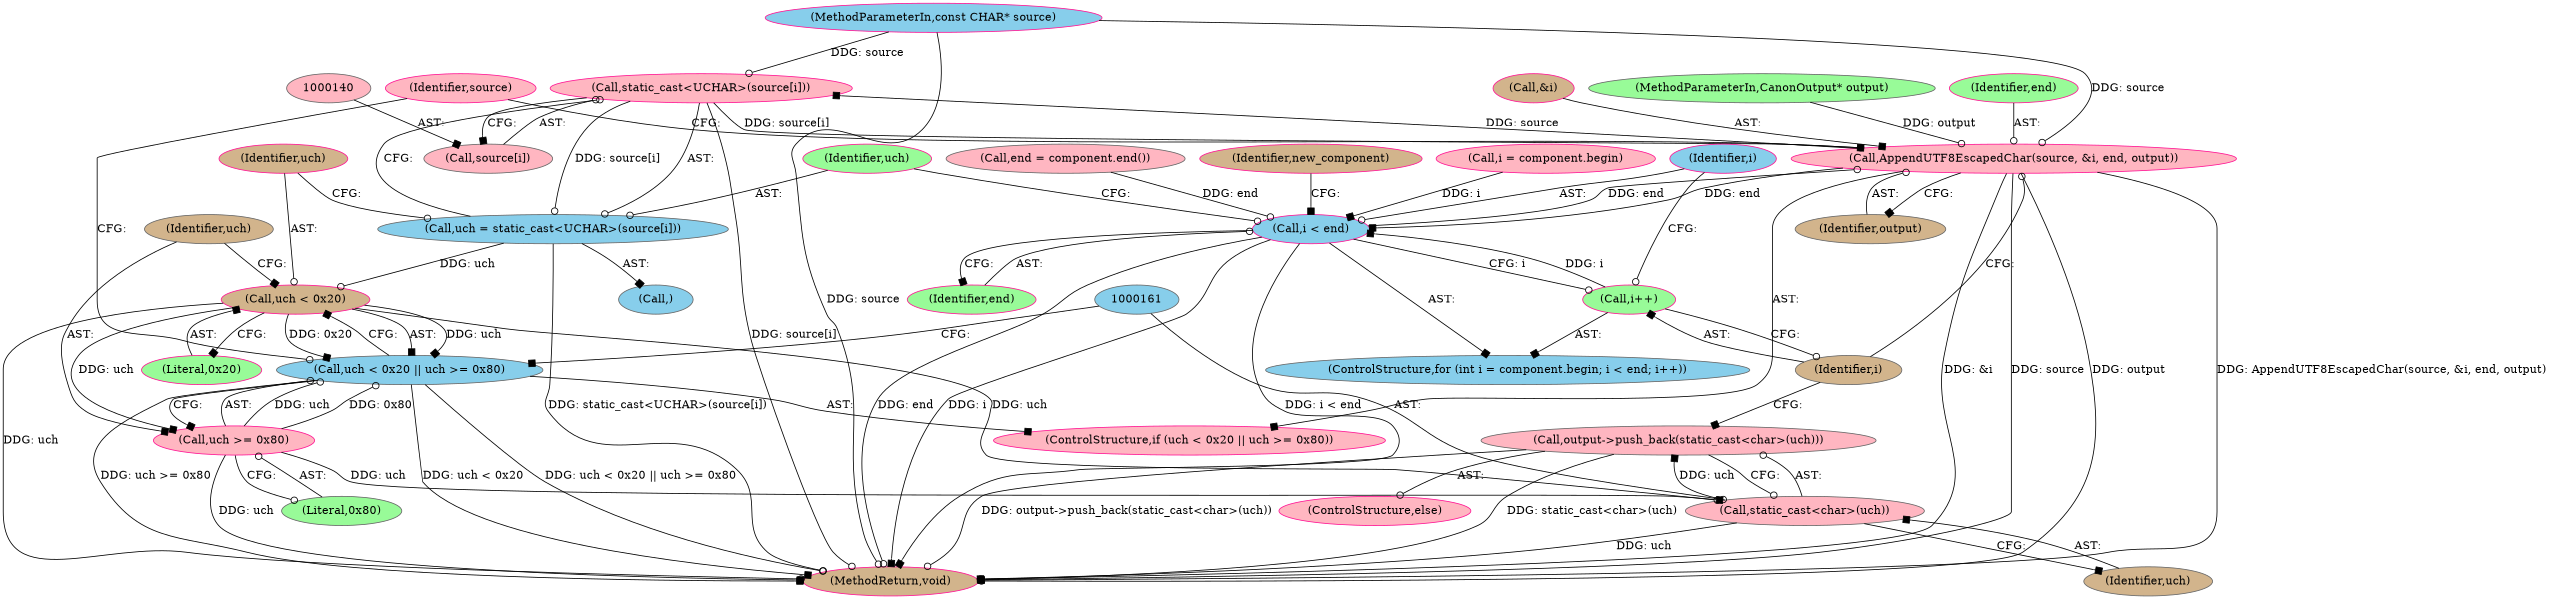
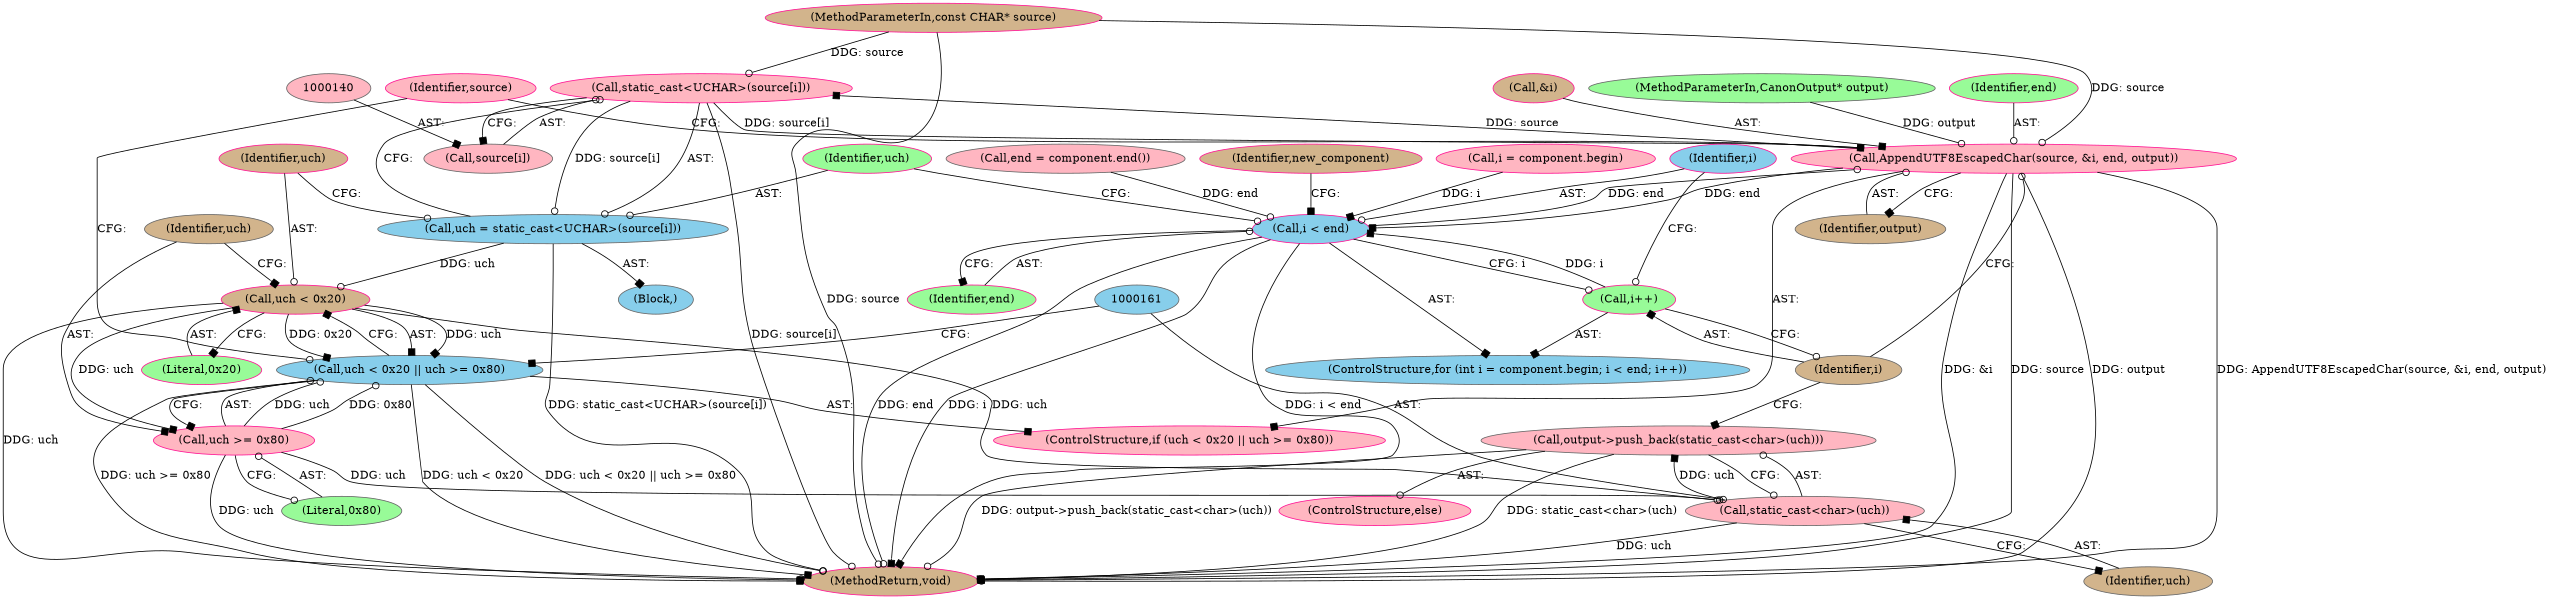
(934, 18) -> (934, 18)
(656, 300) -> (656, 300)
(1030, 495) -> (1030, 495)
